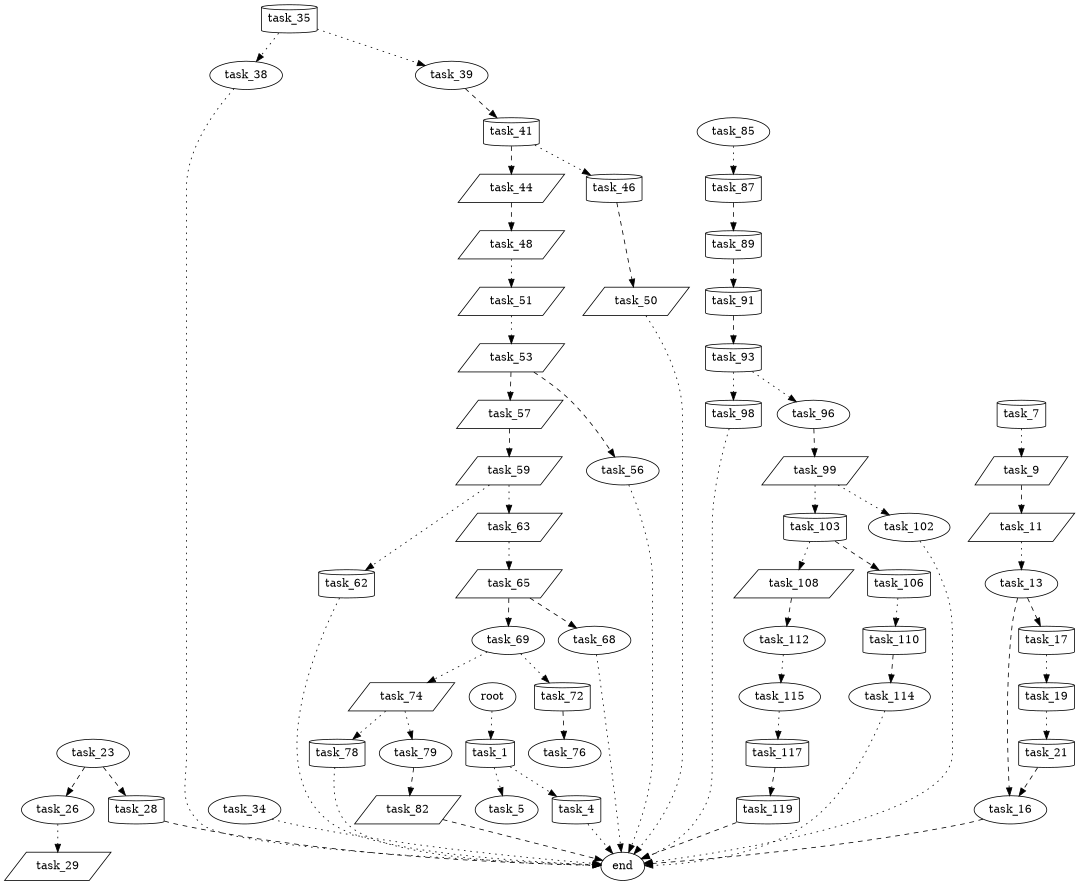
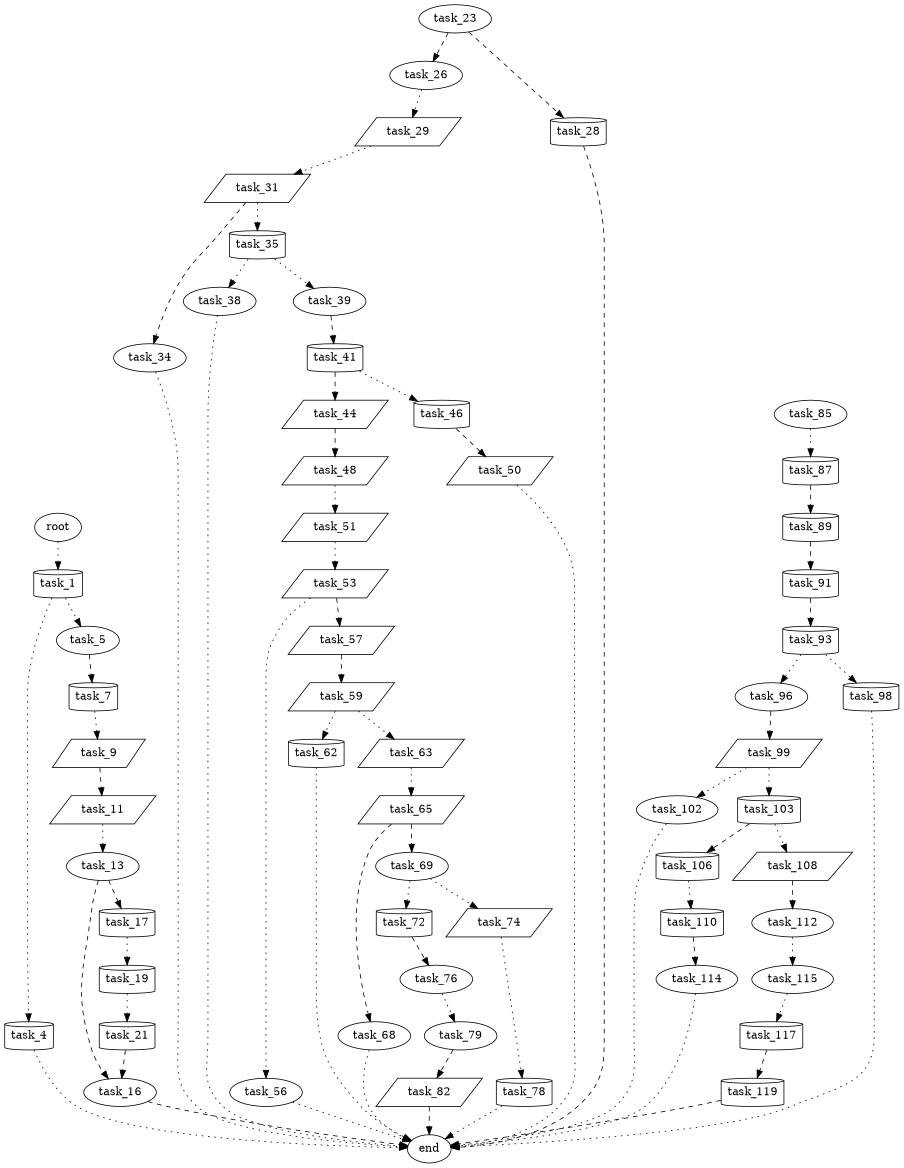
none -> (257, 188)
(577, 407) -> (266, 826)
none -> (90, 665)
(408, 721) -> (447, 1004)
